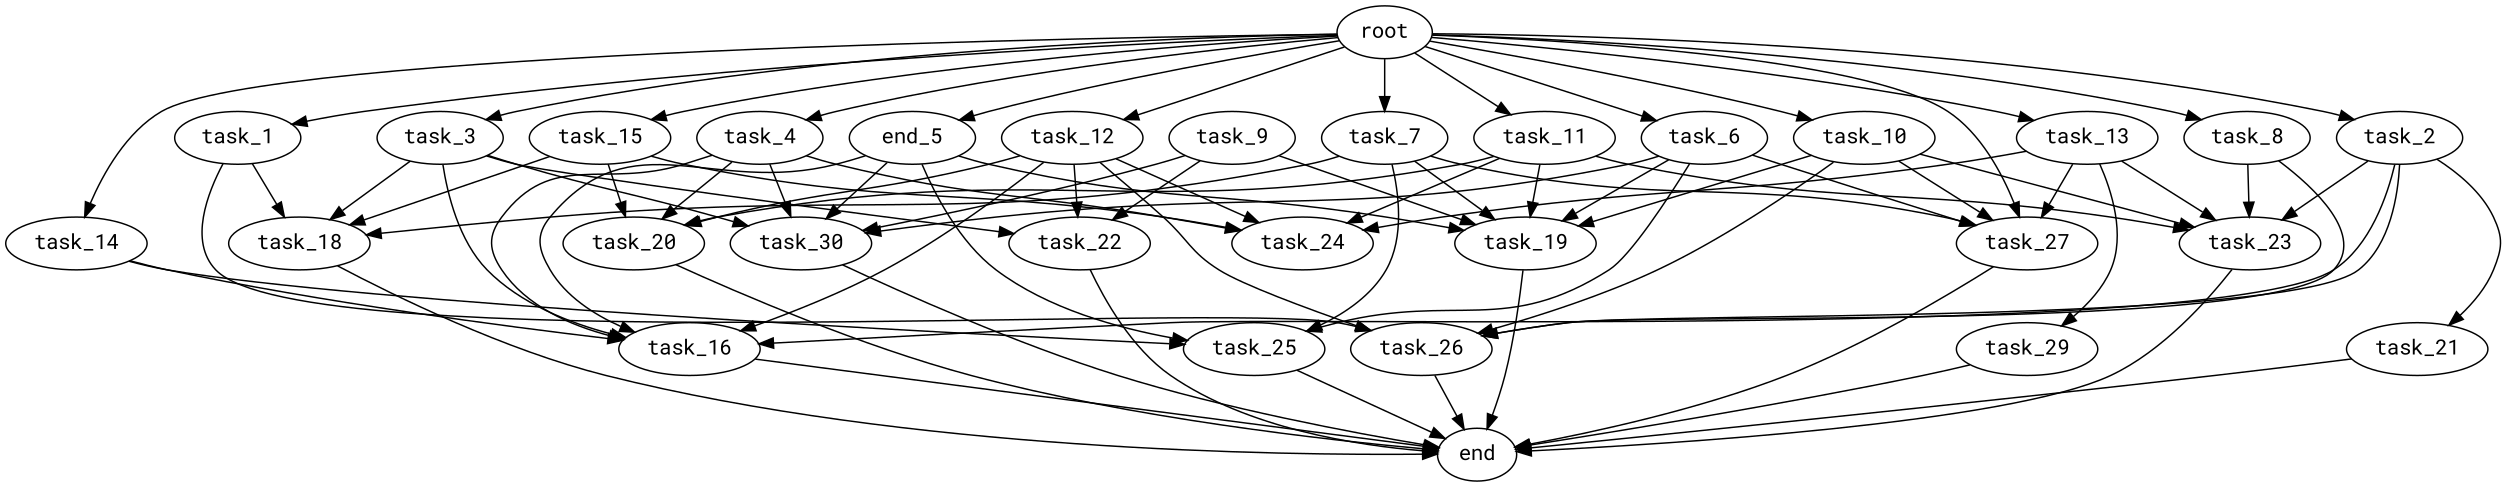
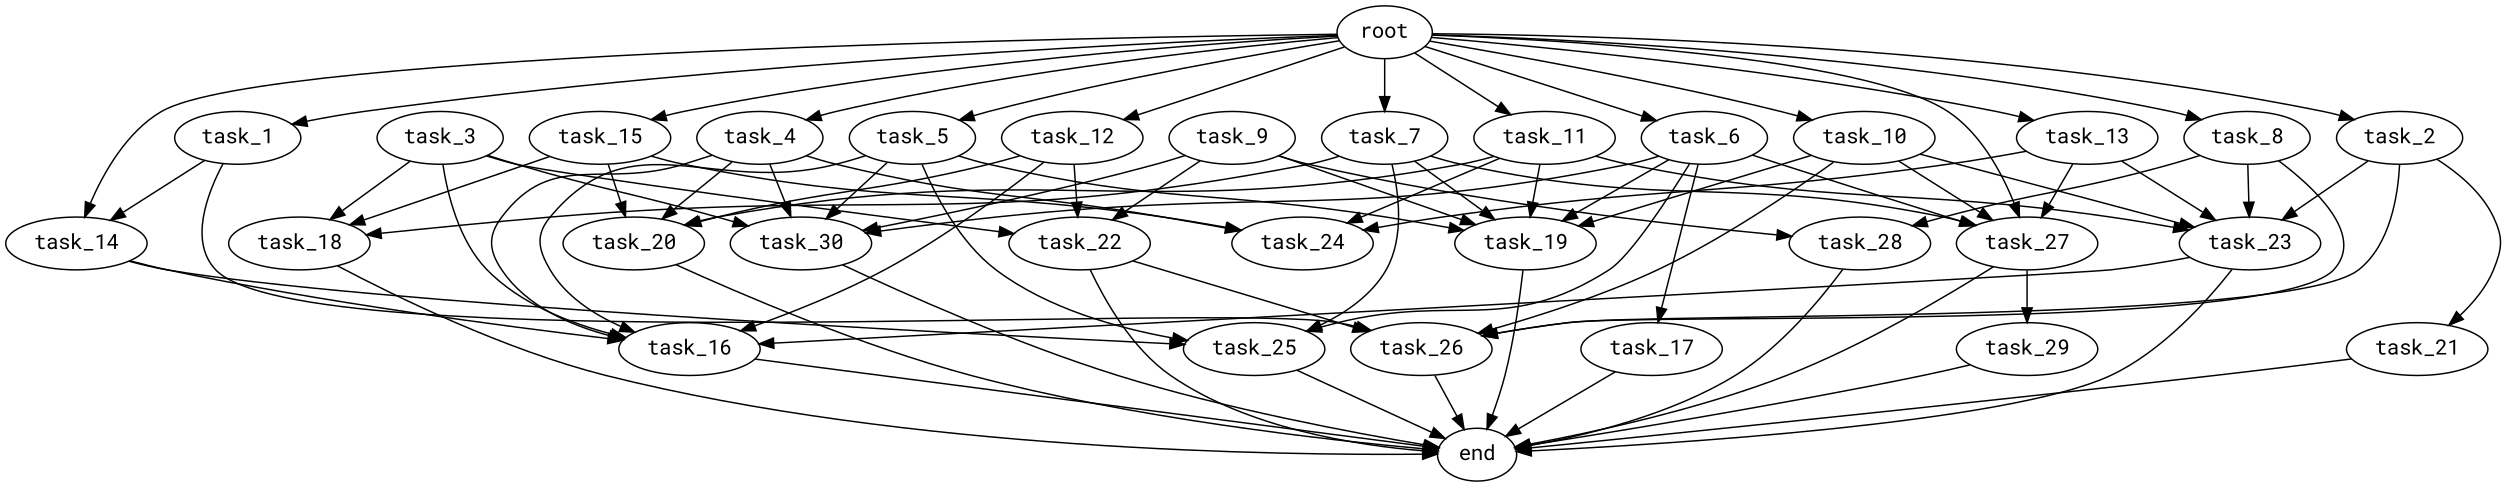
(917, 56) -> none
(912, 138) -> (912, 138)
(1158, 178) -> none
(264, 184) -> (164, 186)
none -> (1860, 243)
(2117, 246) -> (2027, 289)
(1214, 266) -> (1243, 294)
(1449, 322) -> (1624, 298)
none -> (1652, 349)
